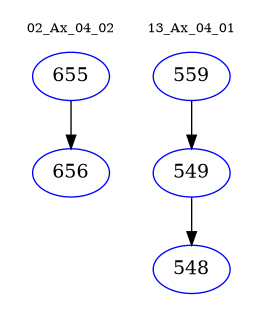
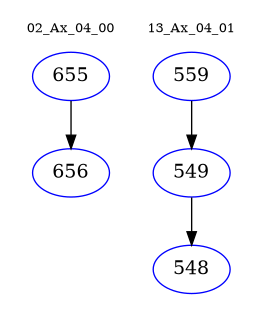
(71, 29) -> (71, 29)
